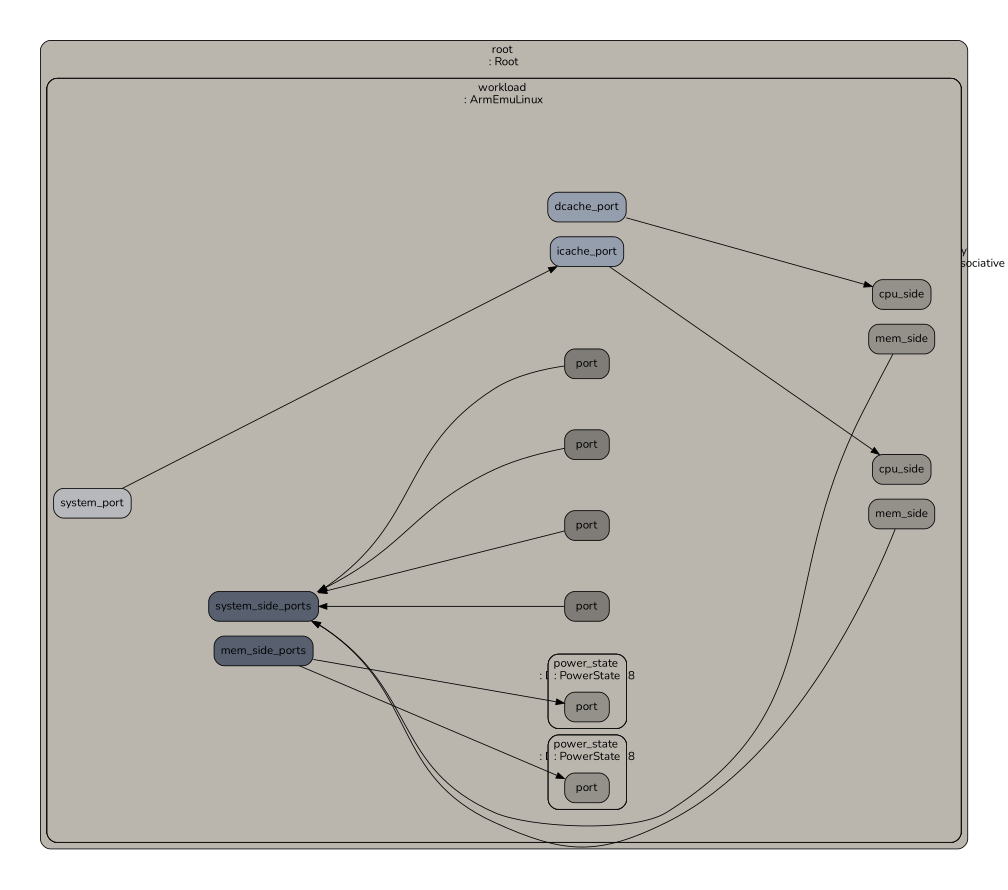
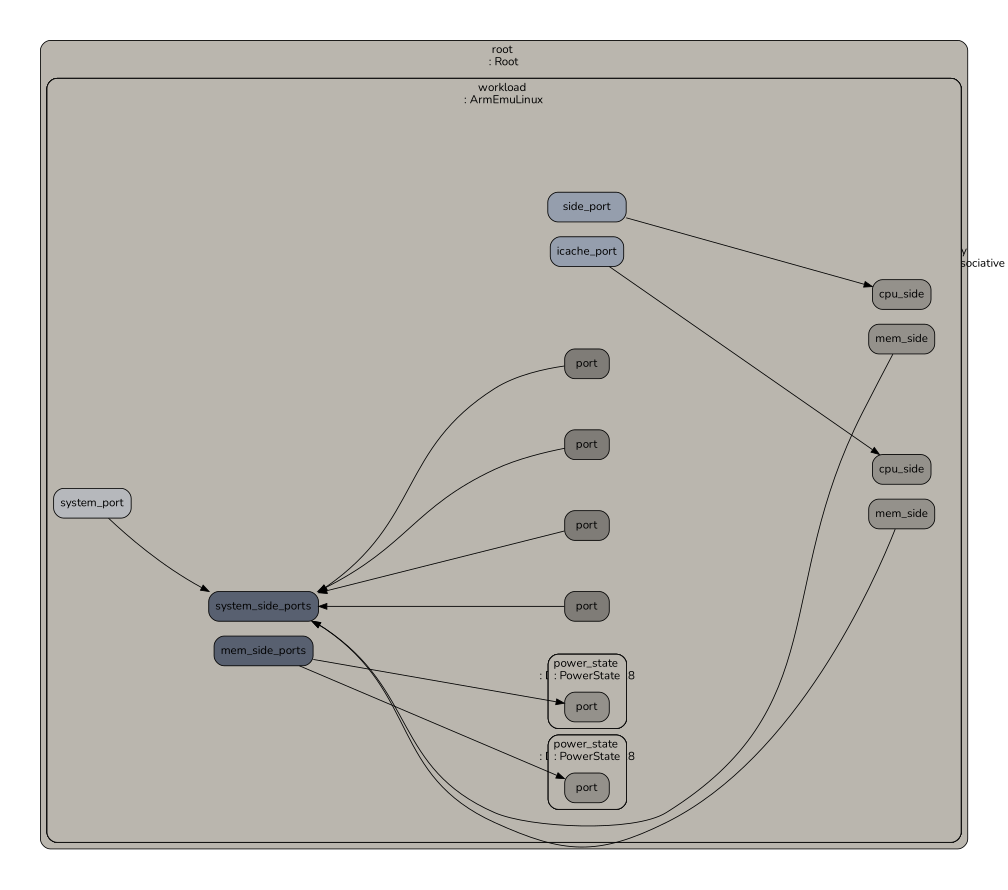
(587, 207) -> (587, 207)
(336, 379) -> (153, 556)
